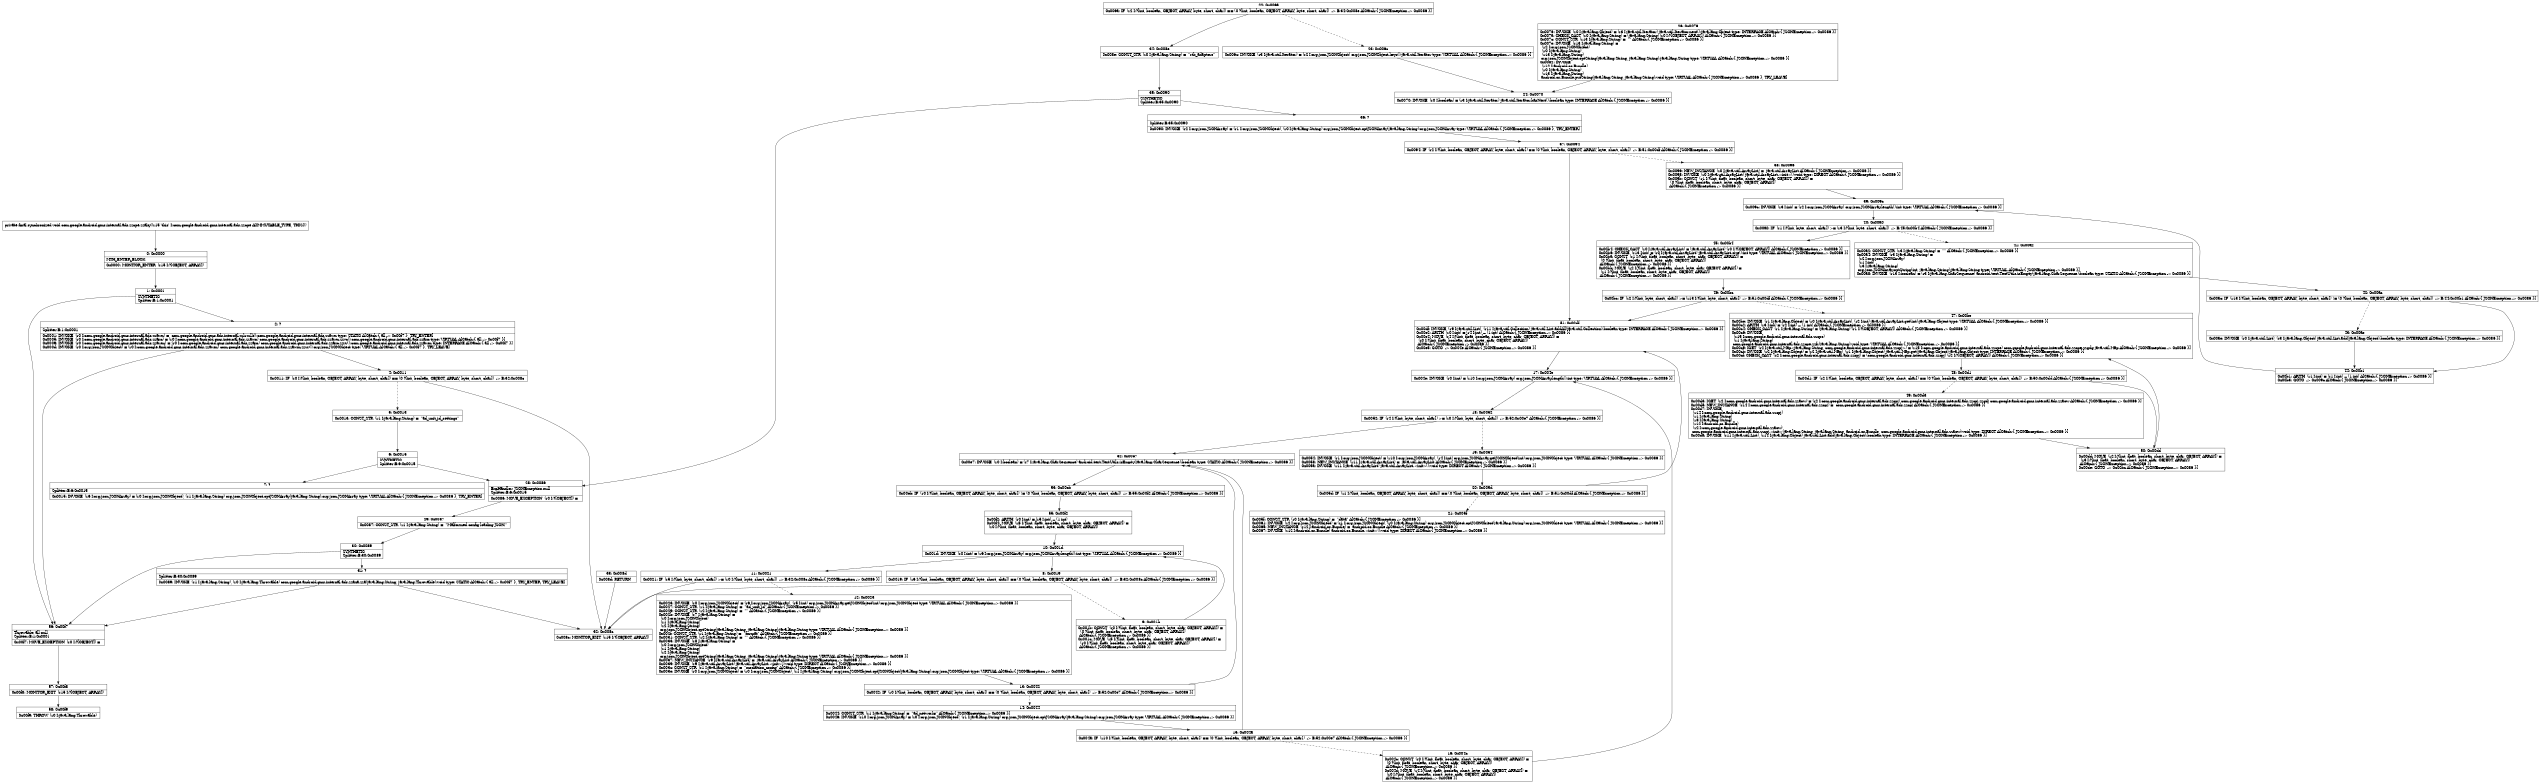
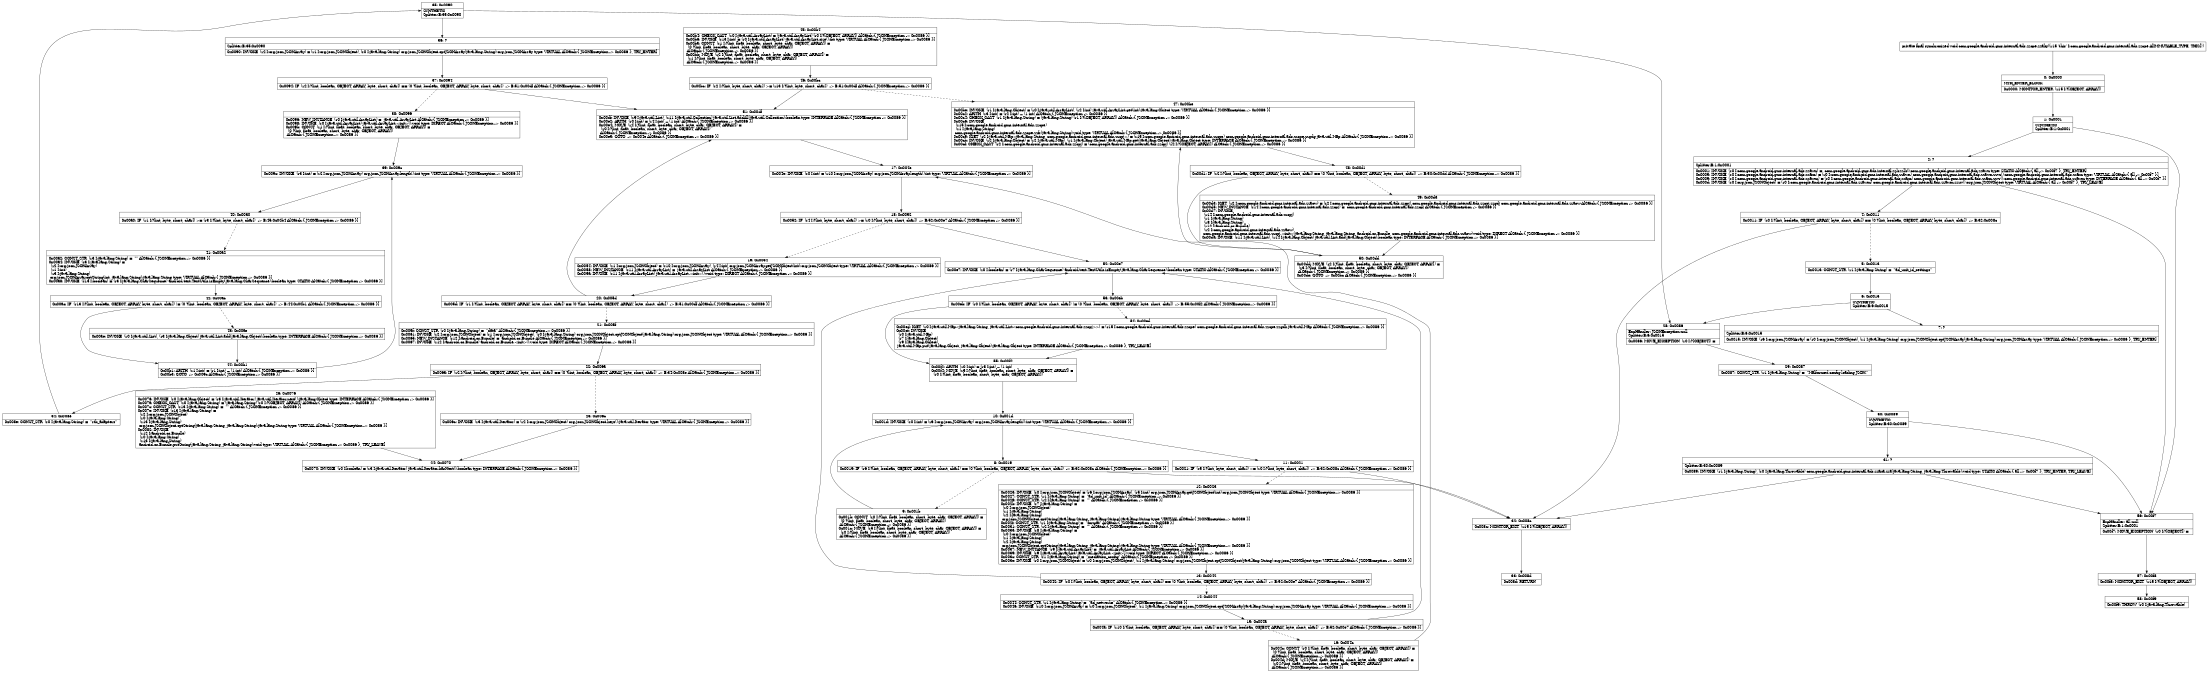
(1829, 236) -> none
none -> (1140, 334)
none -> (601, 354)
(610, 605) -> (1521, 550)
(31, 633) -> (2120, 522)
